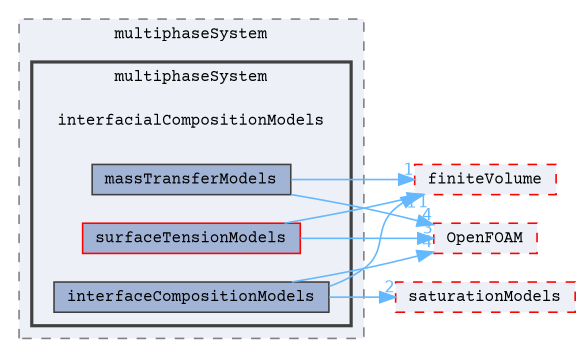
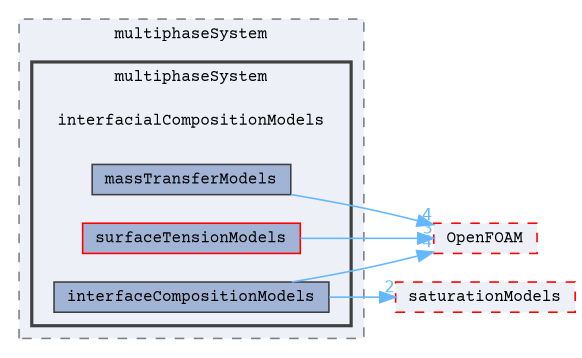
(485, 180) -> none
